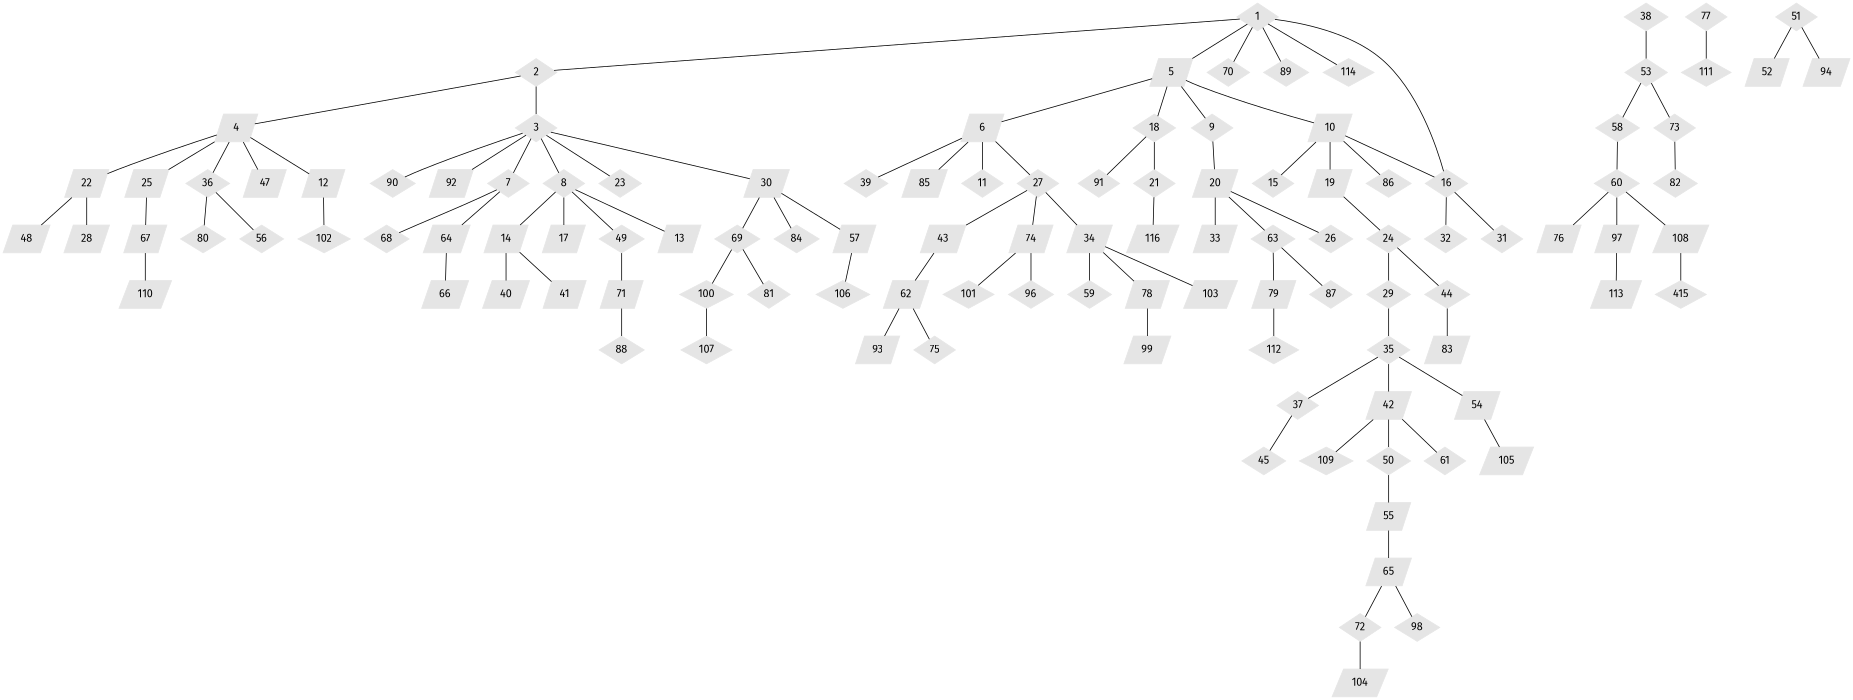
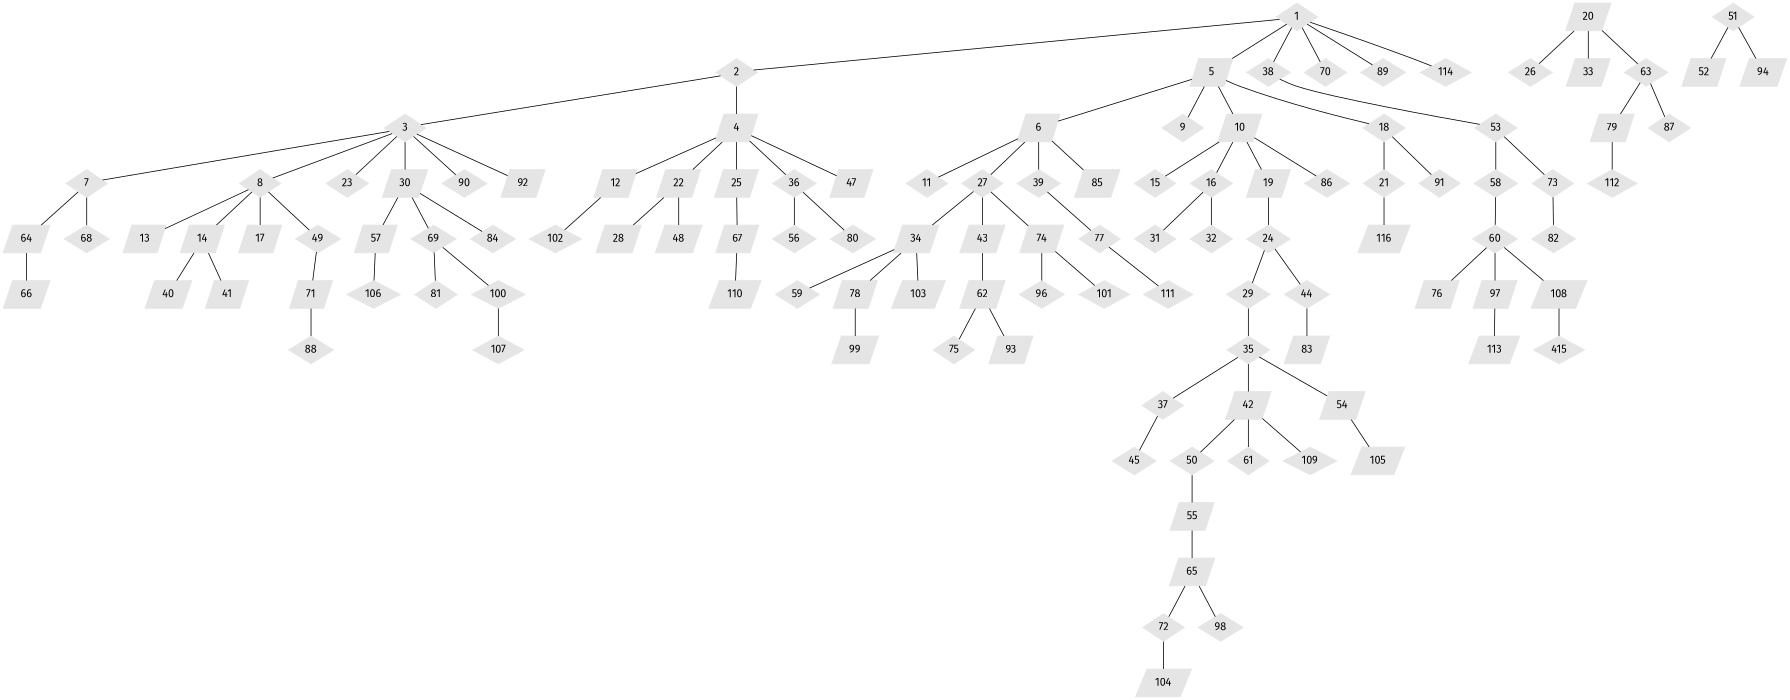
(1387, 64) -> (1283, 45)
(1214, 155) -> none
none -> (1069, 211)
